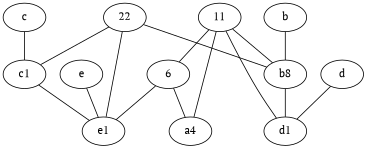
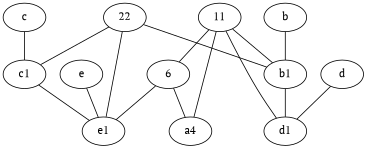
(285, 74) -> (285, 74)
